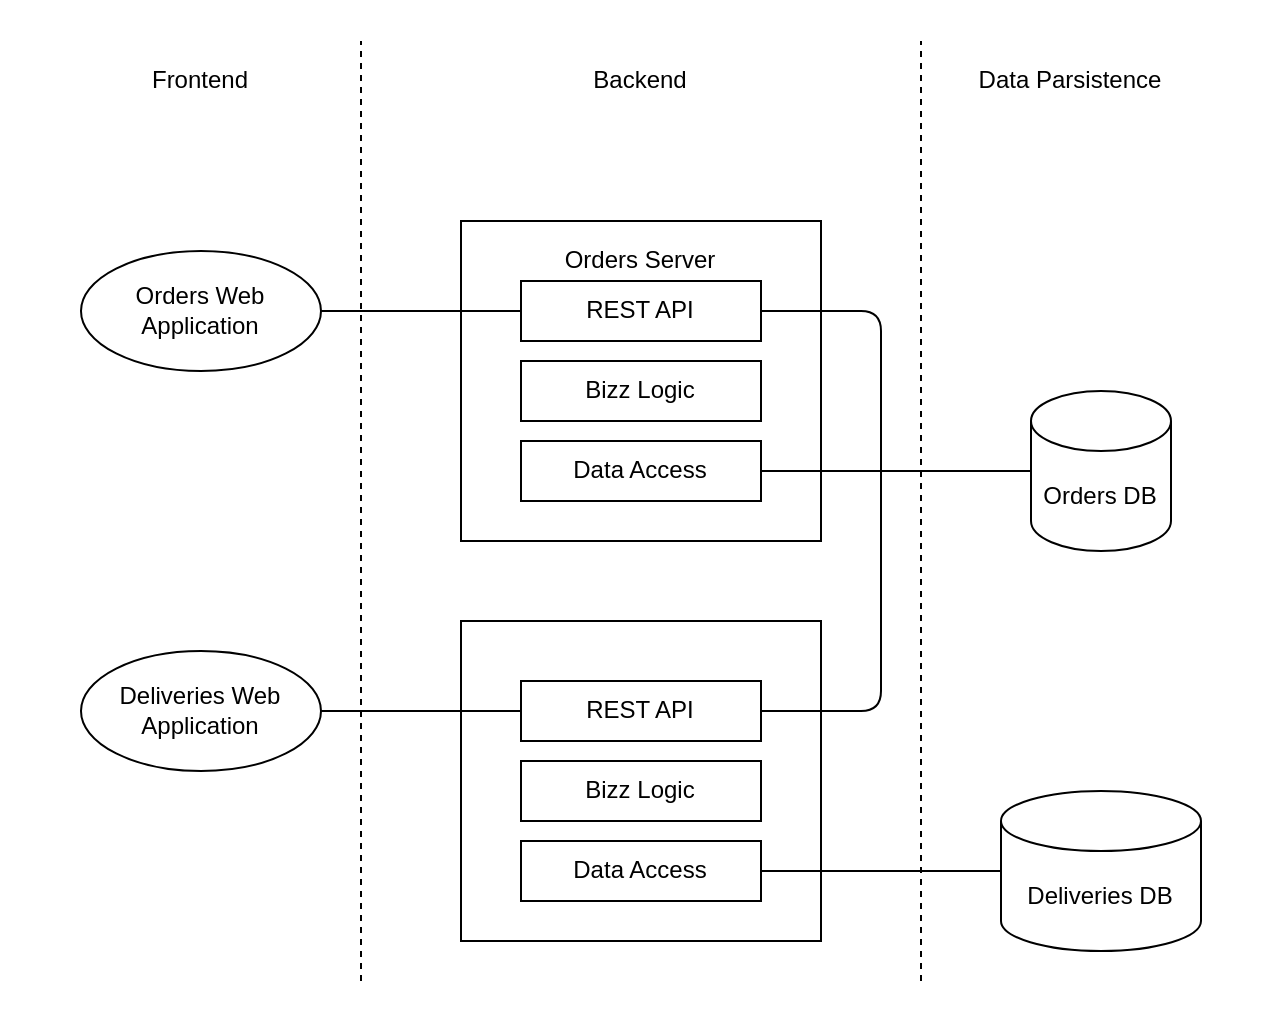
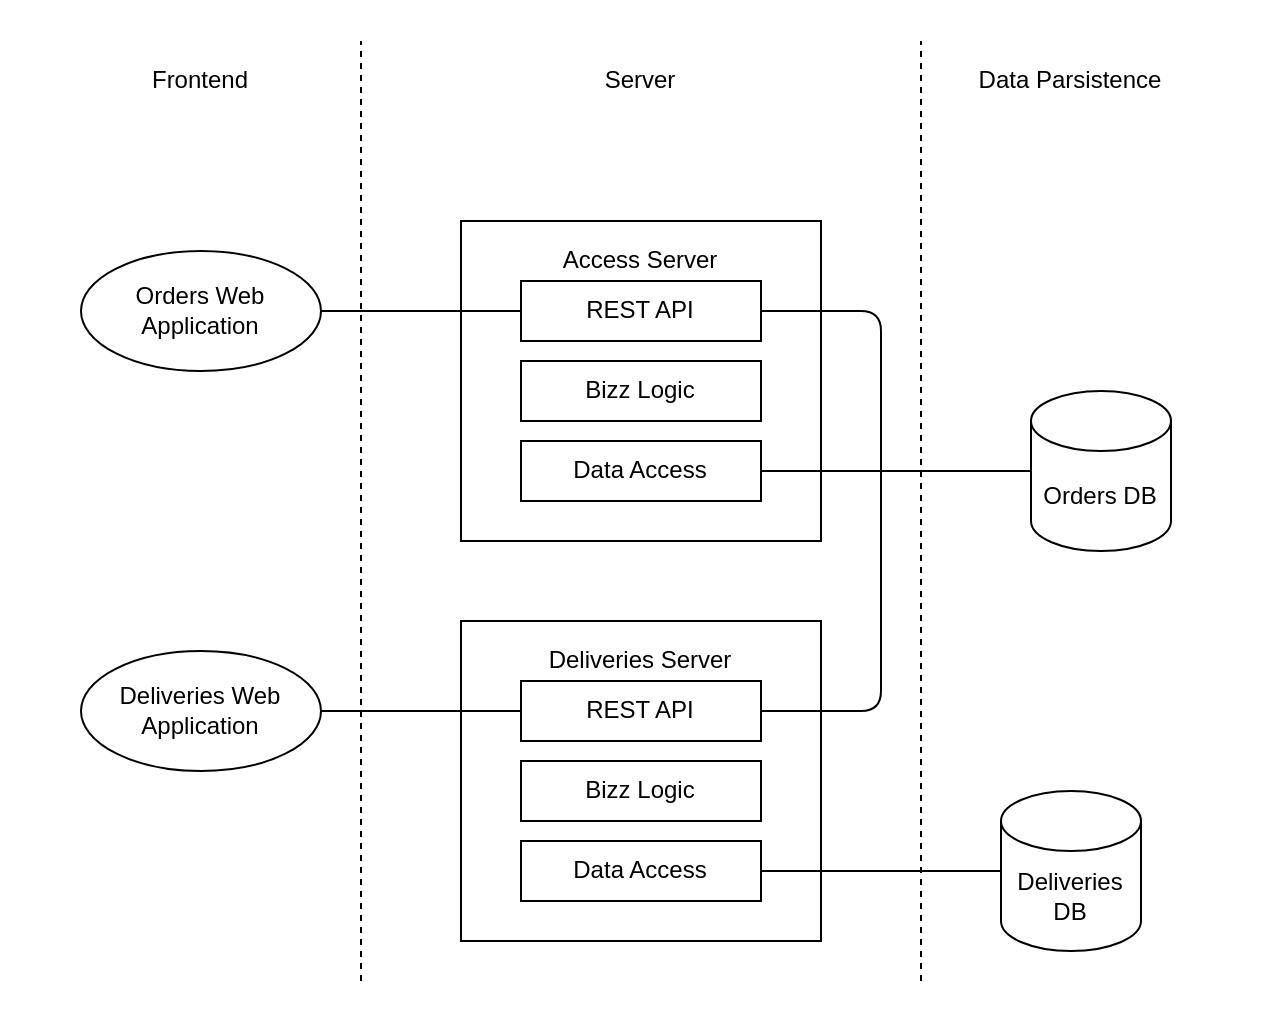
(641, 81) -> (641, 81)
(641, 261) -> (641, 261)
none -> (641, 661)
(1101, 871) -> (1071, 871)
